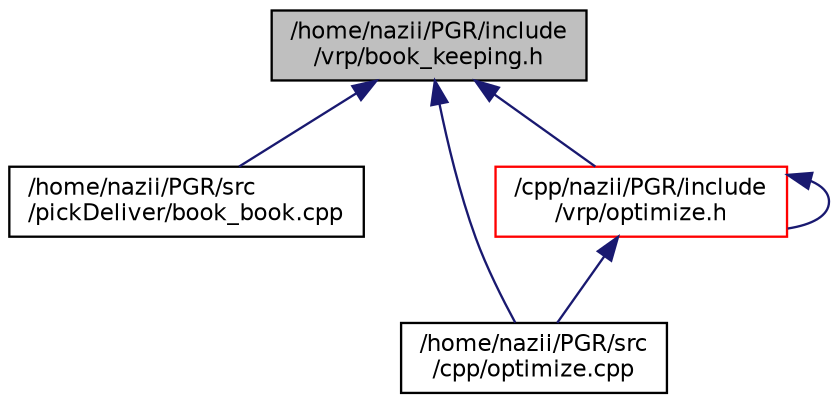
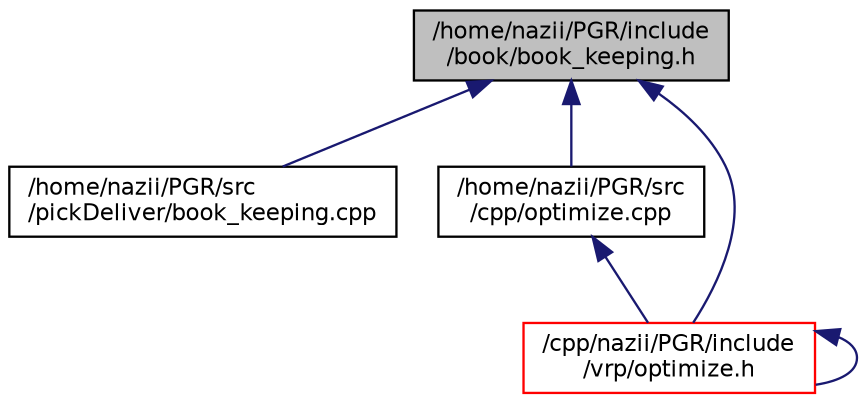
(429, 45) -> (571, 45)
(187, 202) -> (203, 202)
(581, 289) -> (627, 290)
